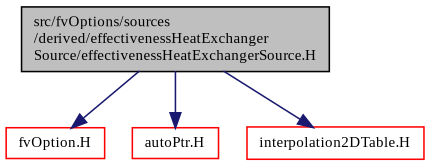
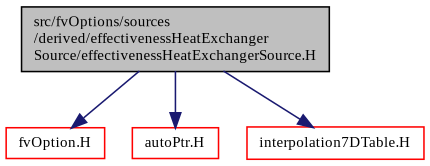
(335, 143) -> (335, 143)
